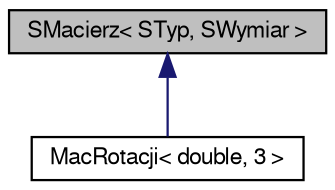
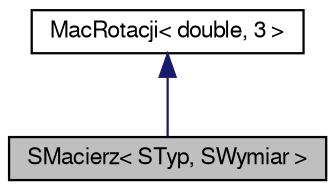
(168, 107) -> (168, 107)
